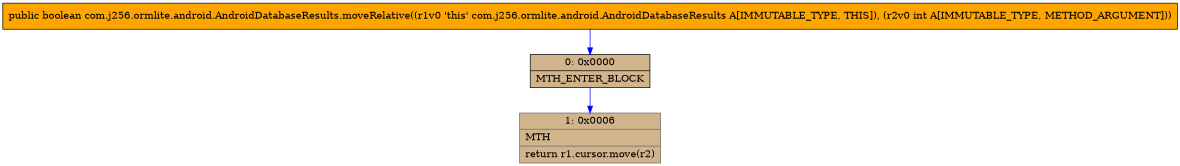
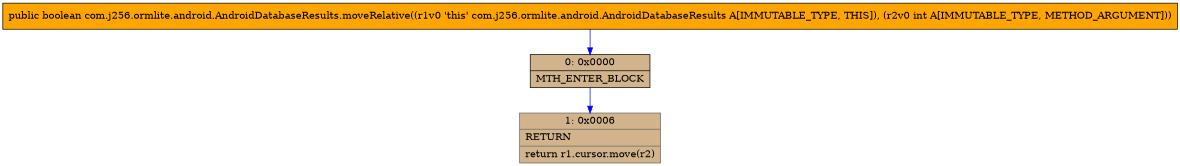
(538, 137) -> (548, 137)
